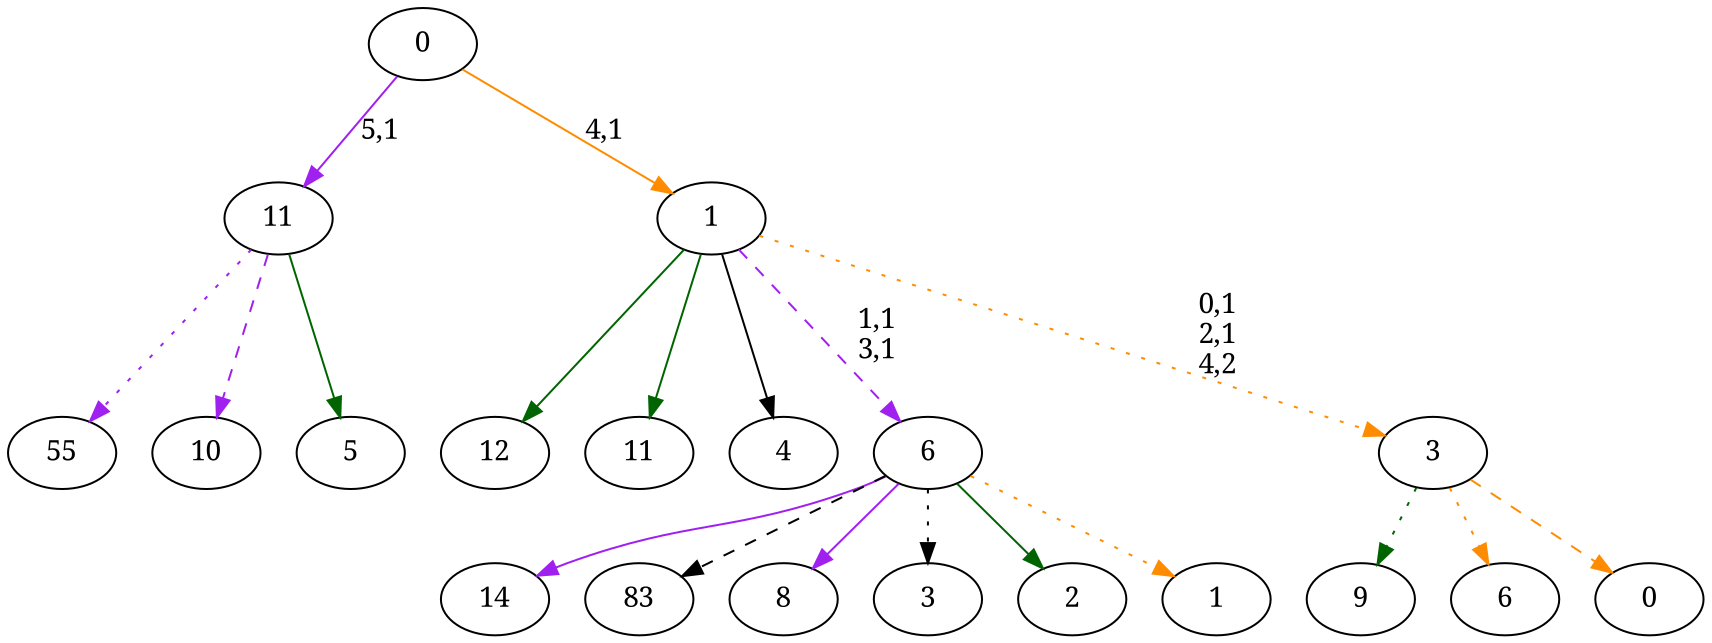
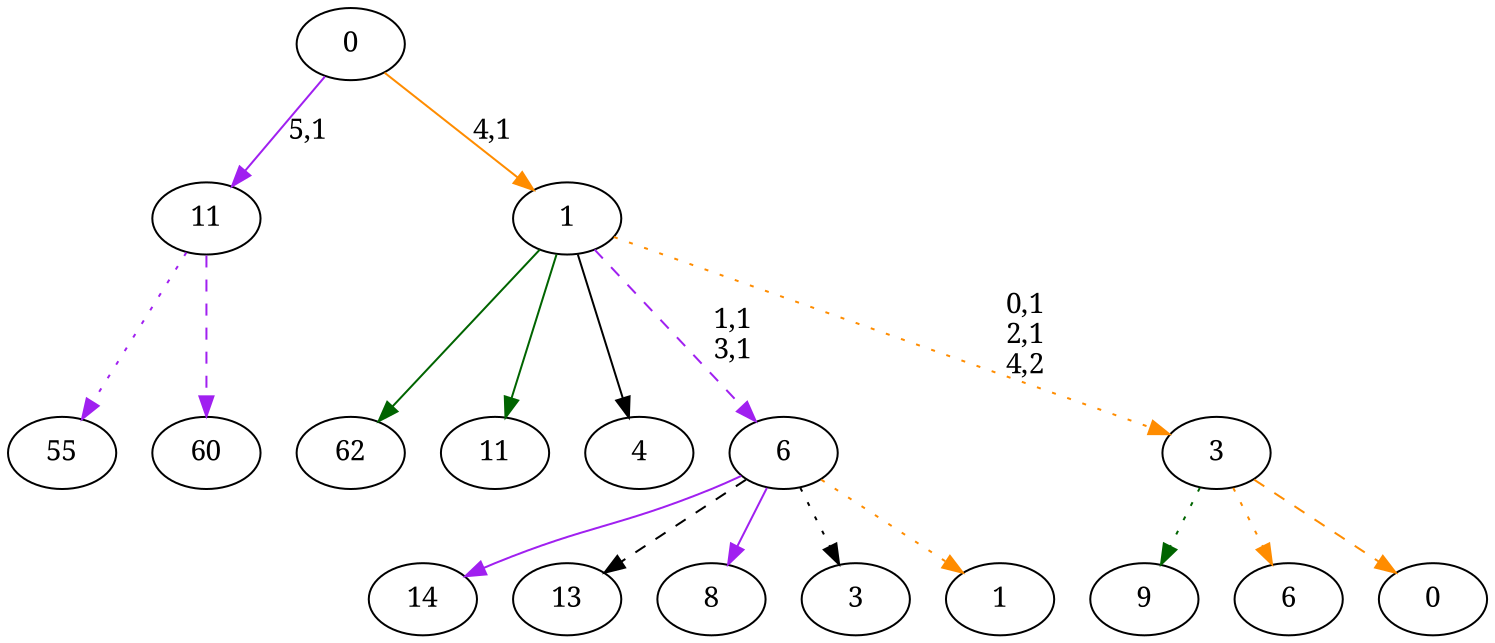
(206, 453) -> (206, 453)
(351, 453) -> none
(495, 453) -> (351, 453)
(639, 599) -> (567, 599)
(1072, 599) -> none
